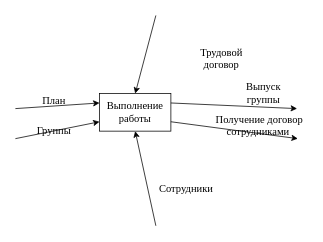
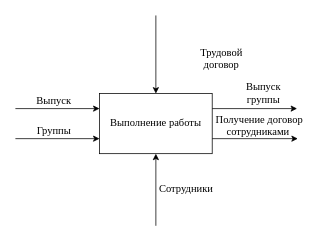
(54, 101) -> (54, 101)
(135, 112) -> (156, 123)
